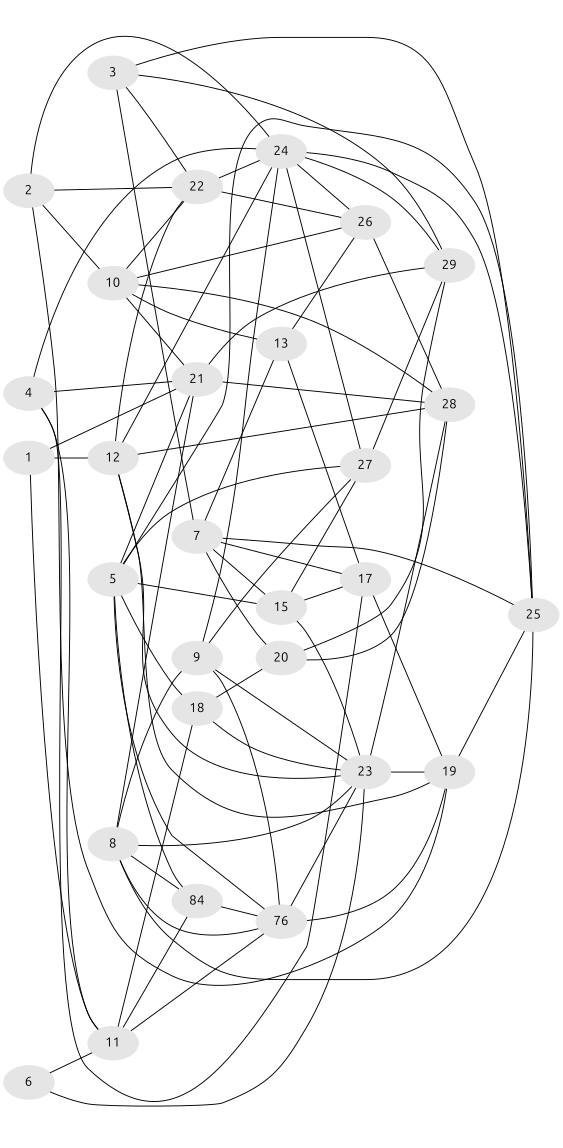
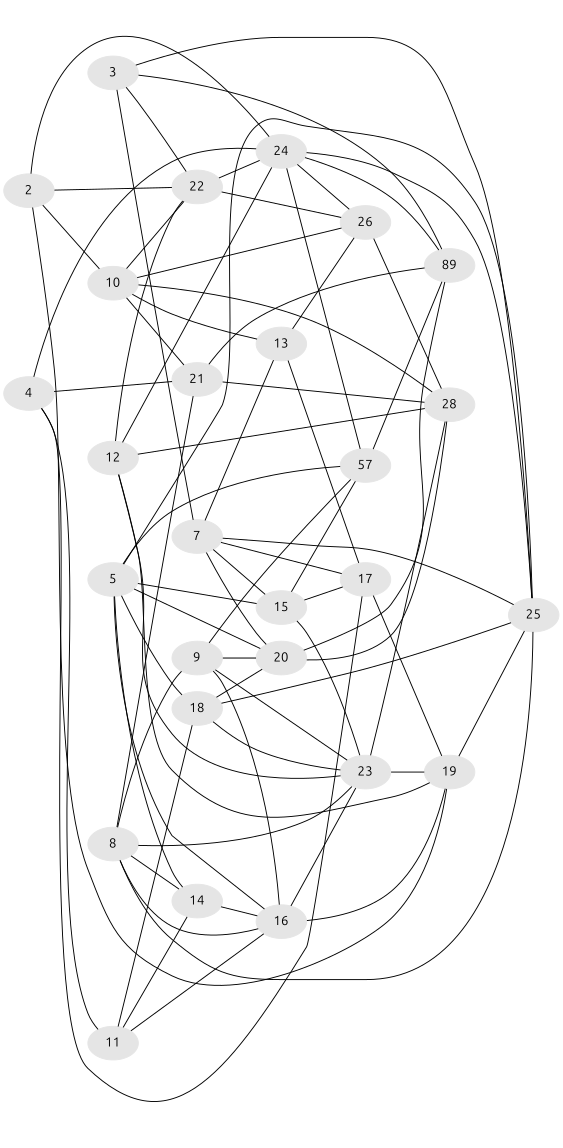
(450, 265) -> (450, 265)
(245, 406) -> (239, 658)
(29, 458) -> none
(365, 465) -> (365, 465)
(155, 479) -> (197, 619)
none -> (368, 668)
(197, 901) -> (197, 901)
(281, 922) -> (281, 922)
(29, 1082) -> none
